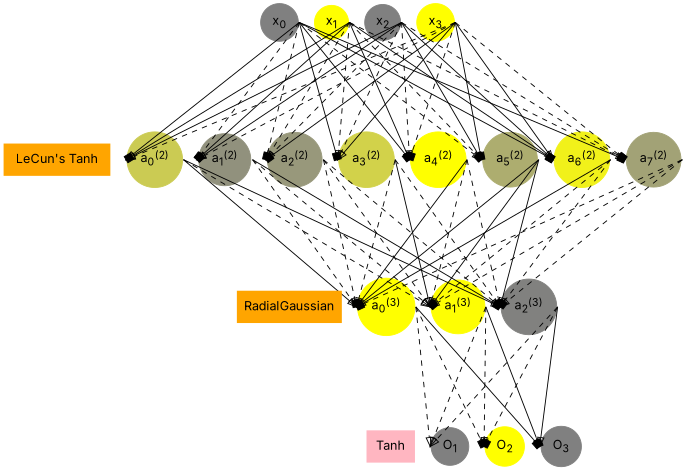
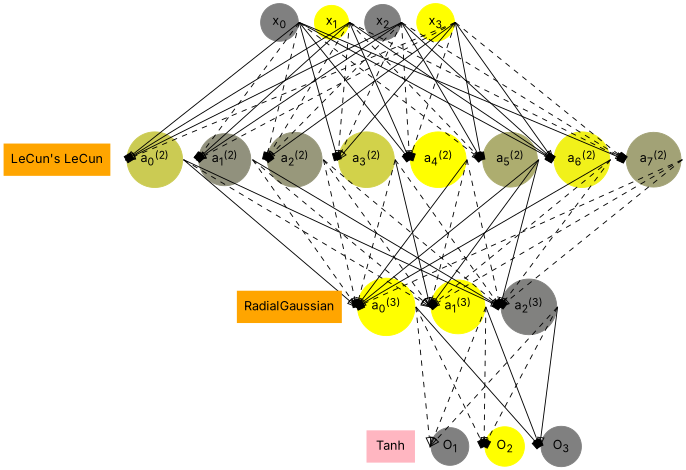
(57, 160) -> (57, 160)
